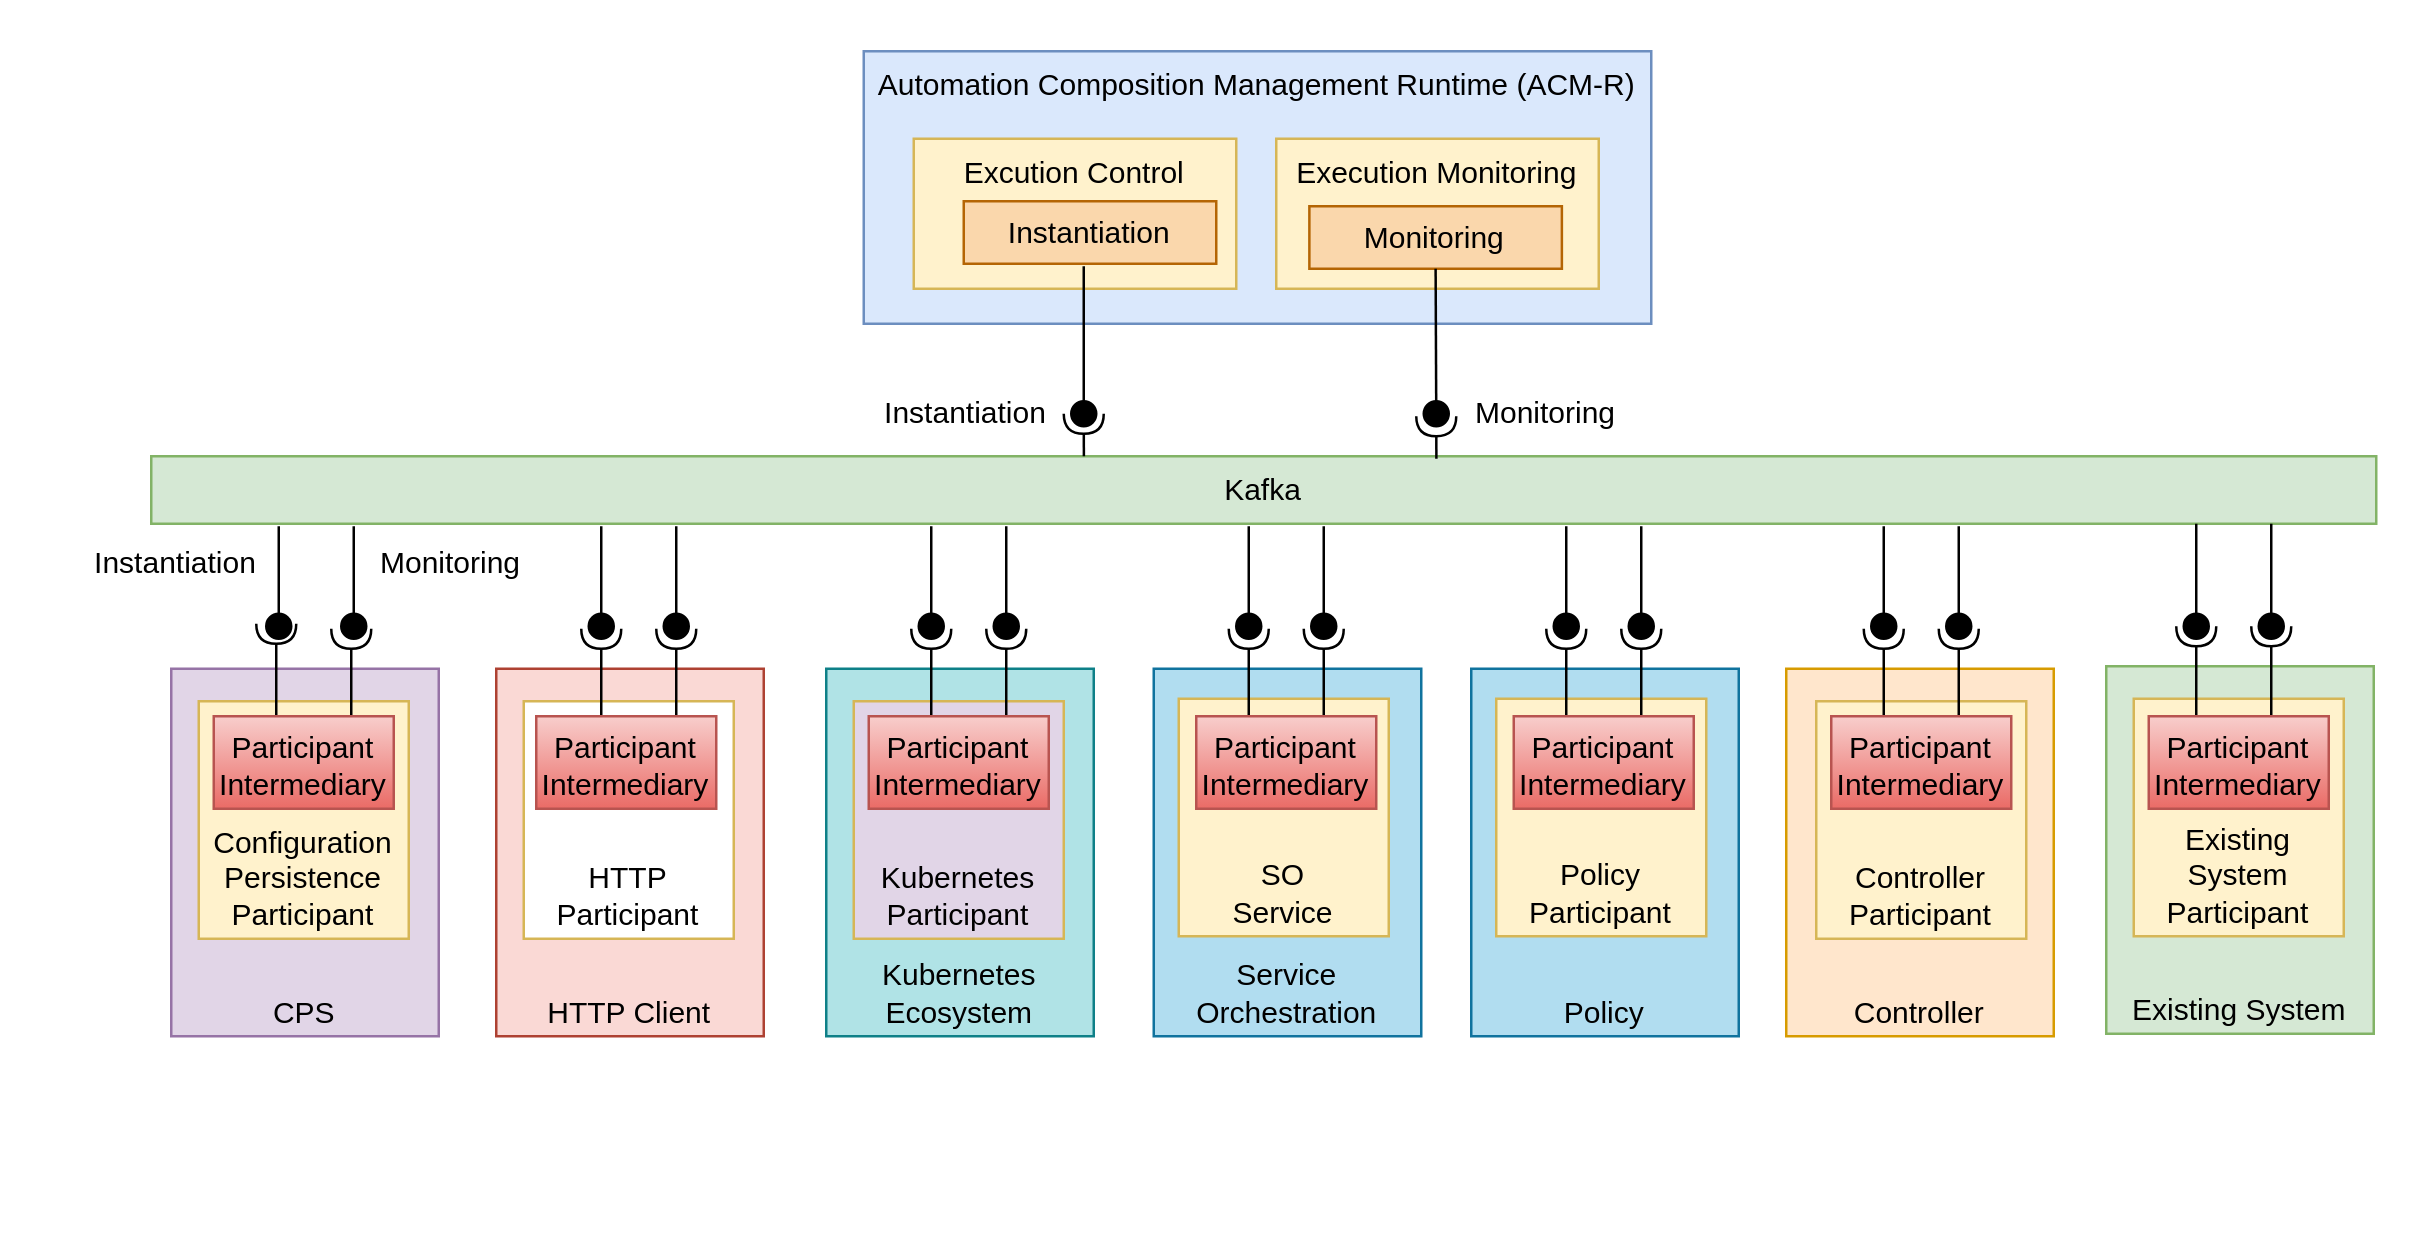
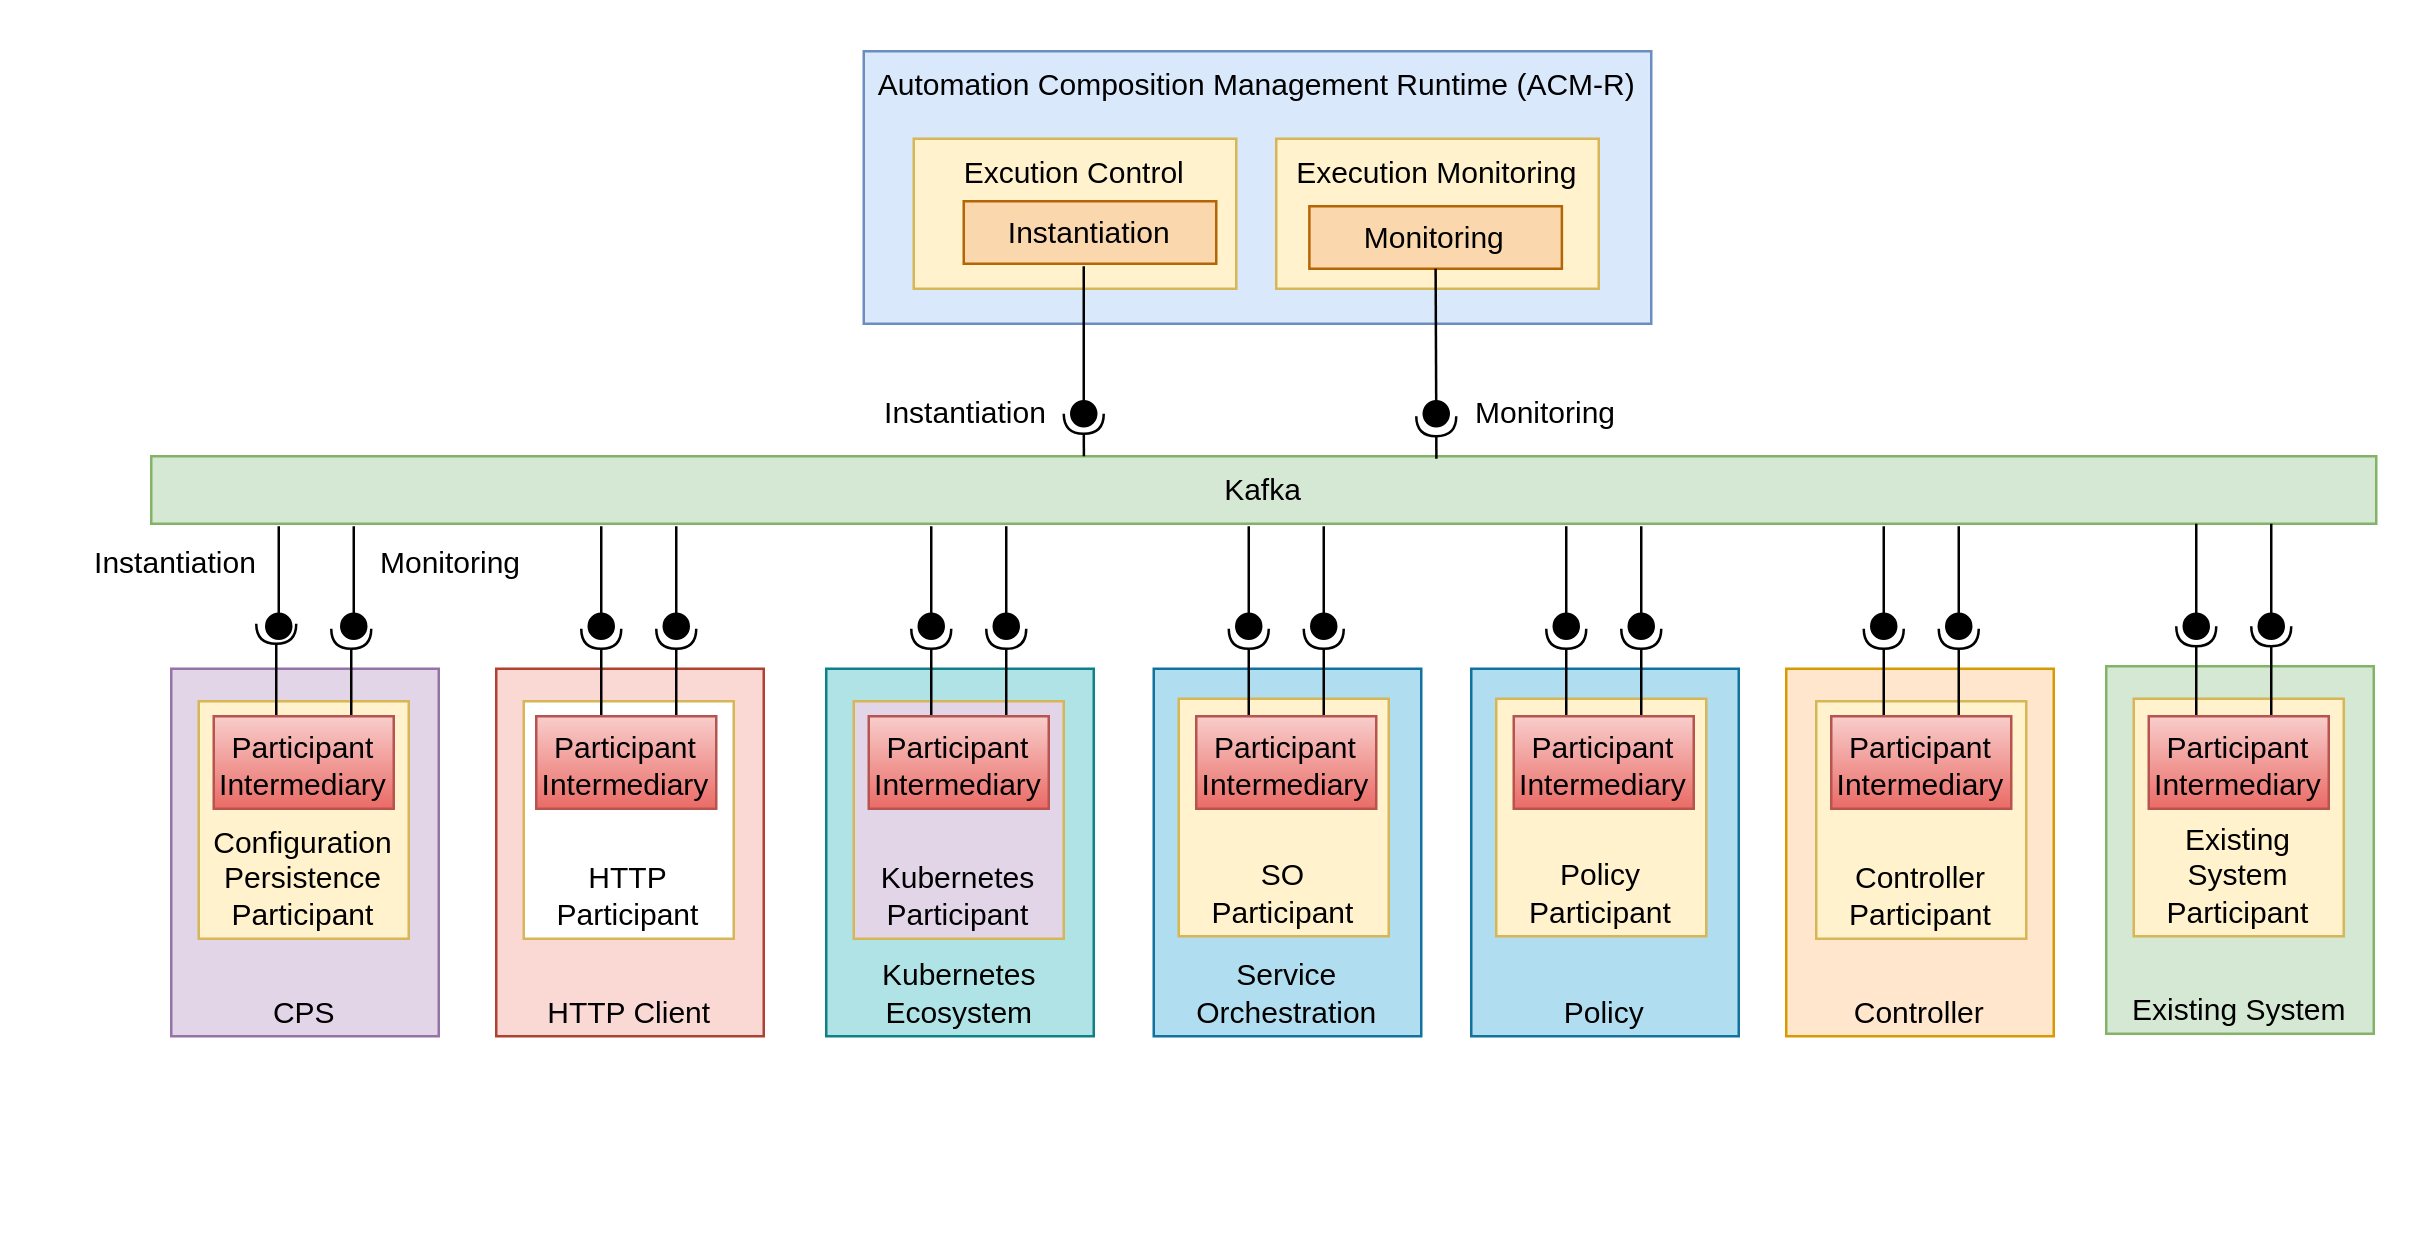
(1284, 893) -> (1284, 893)
